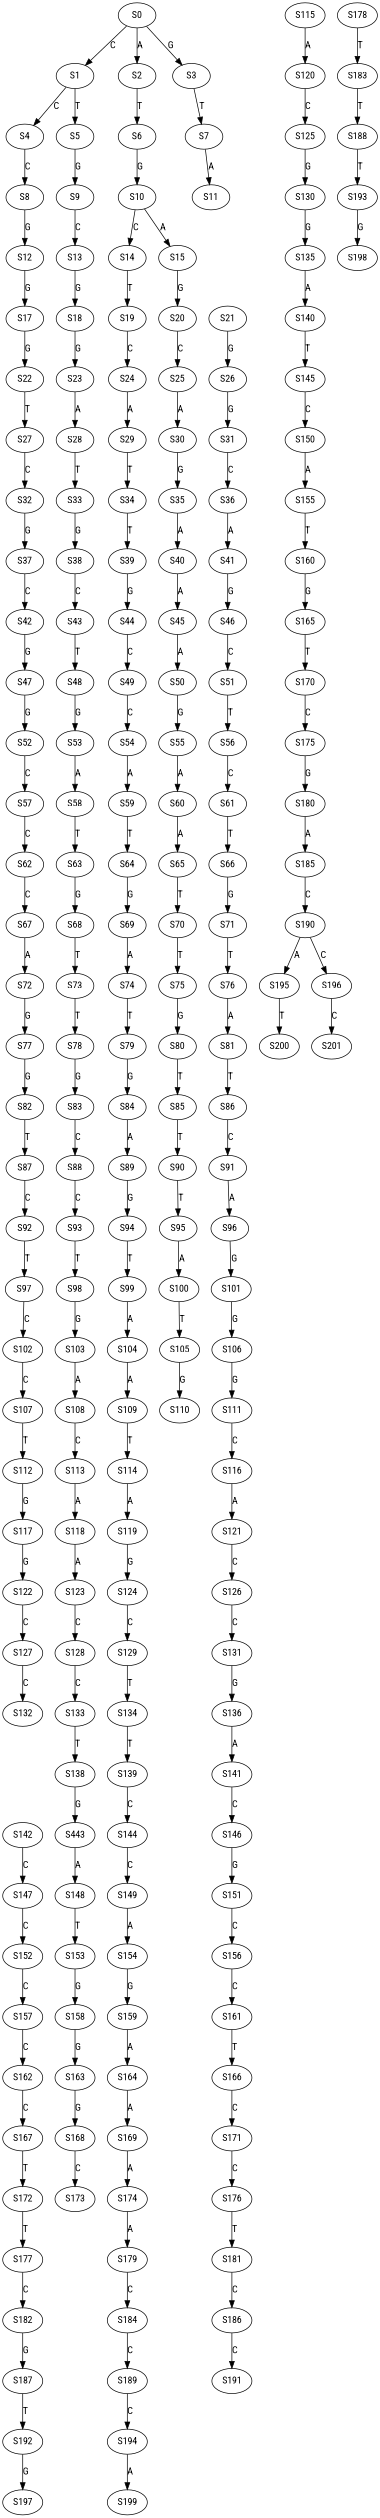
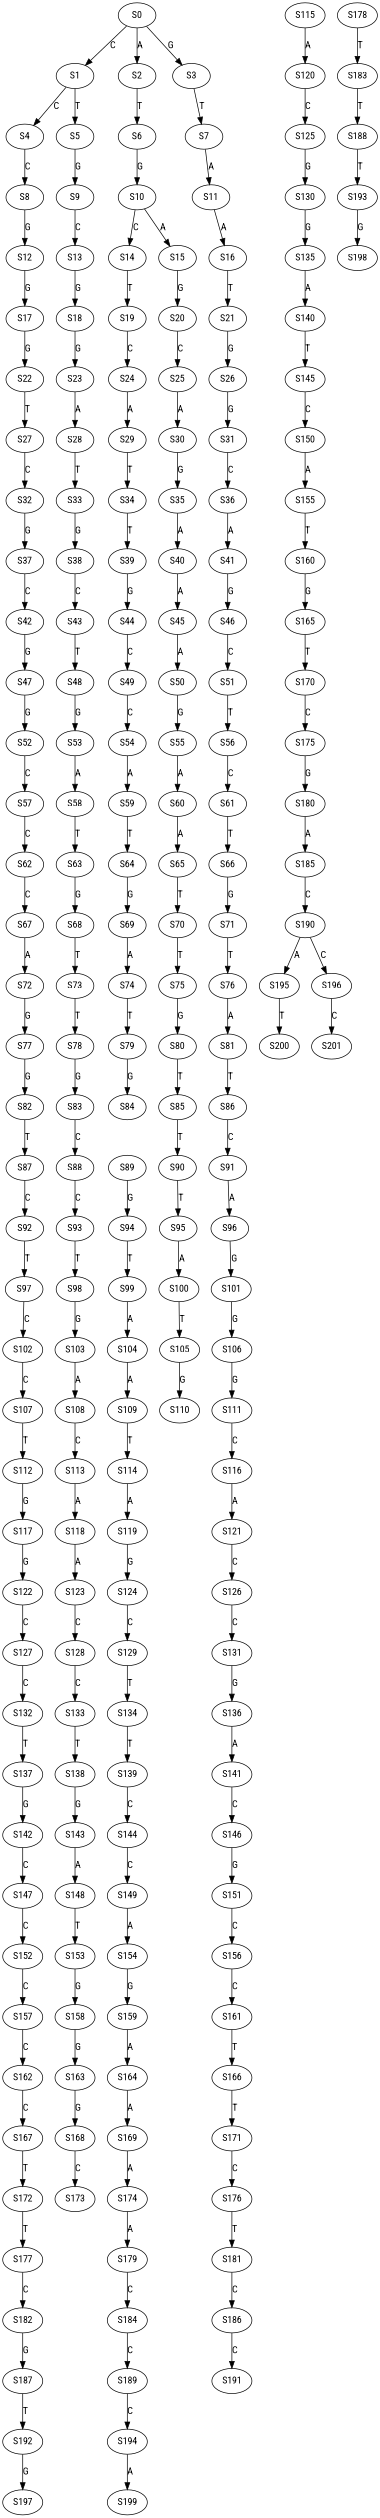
none -> (228, 258)
(127, 1134) -> none
none -> (23, 1774)
(75, 1835) -> (75, 1835)
(235, 2108) -> (235, 2108)
